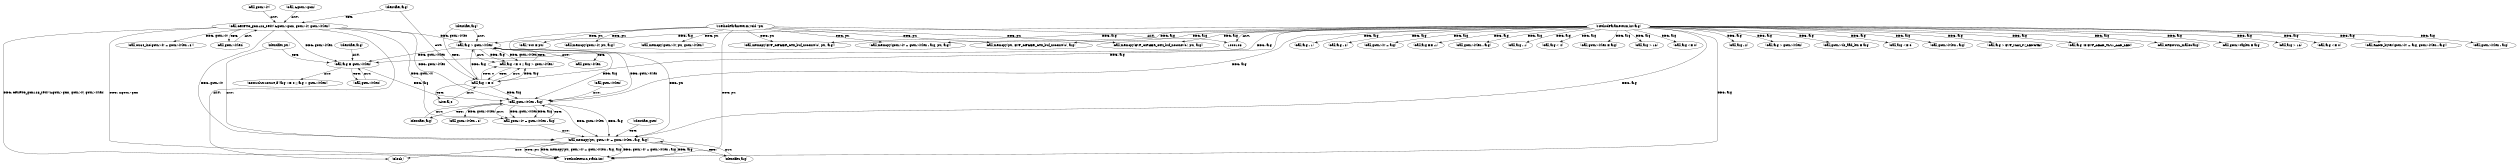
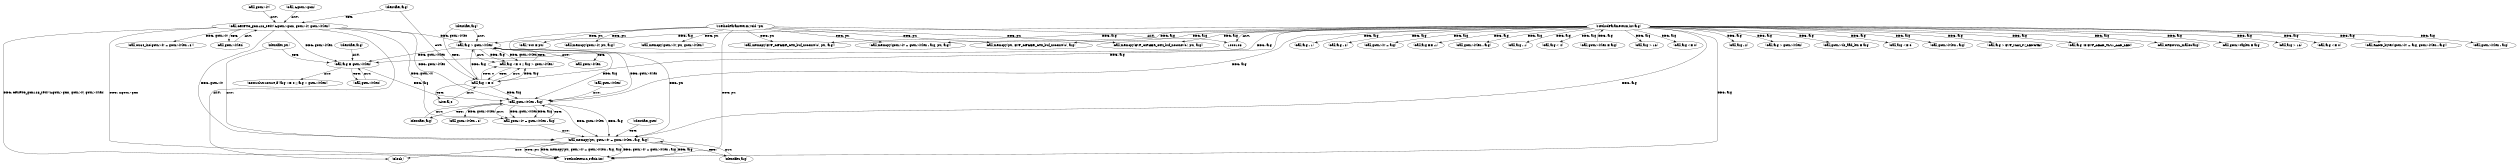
(1615, 36) -> (1598, 35)
